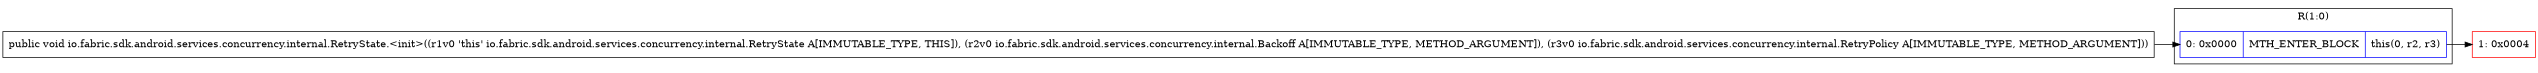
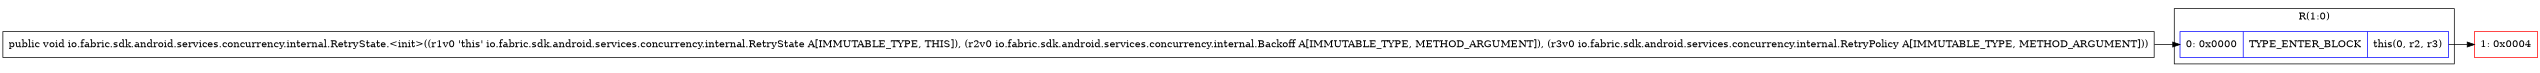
(2304, 44) -> (2305, 44)
